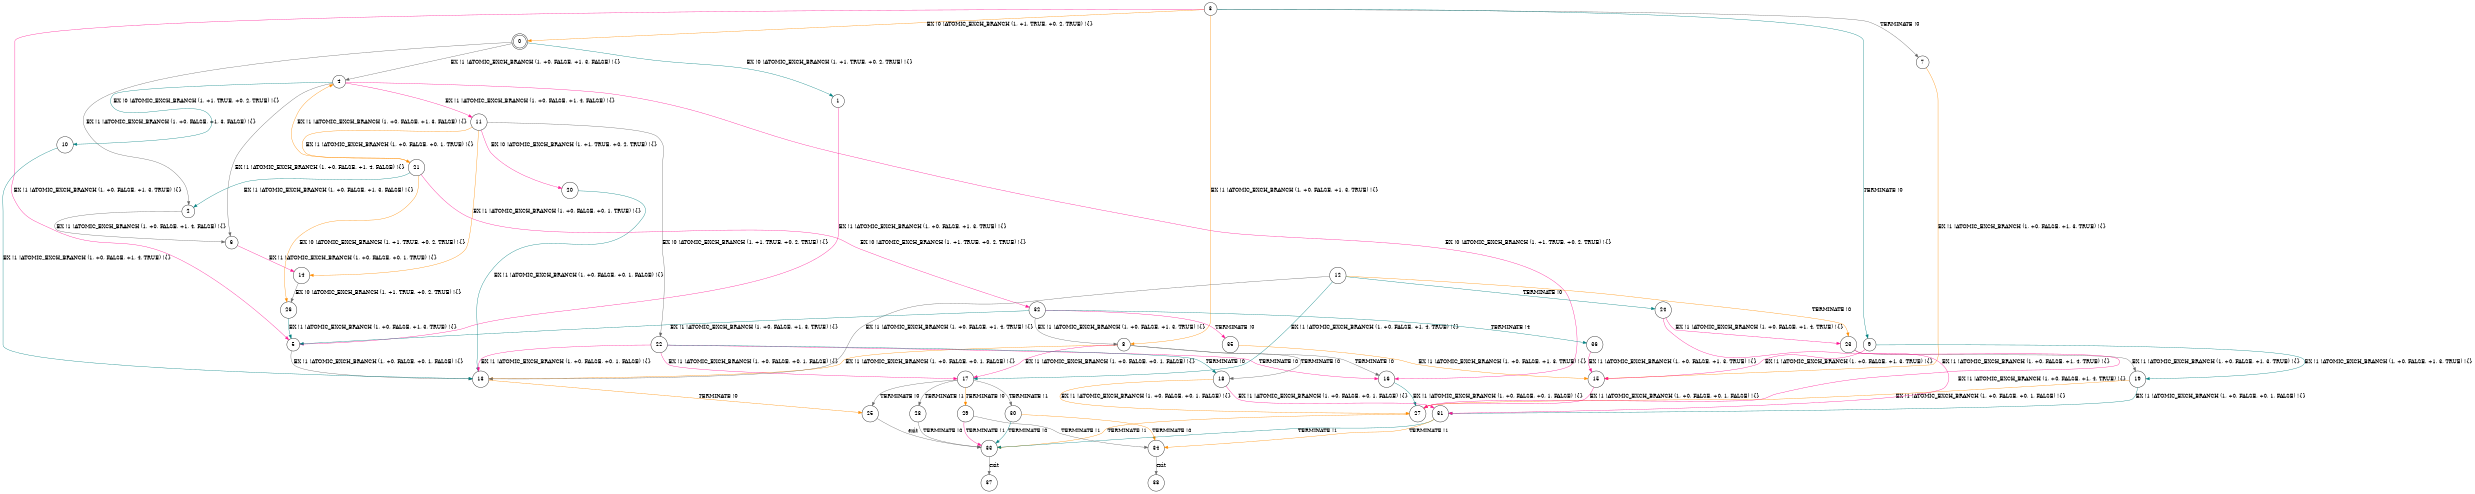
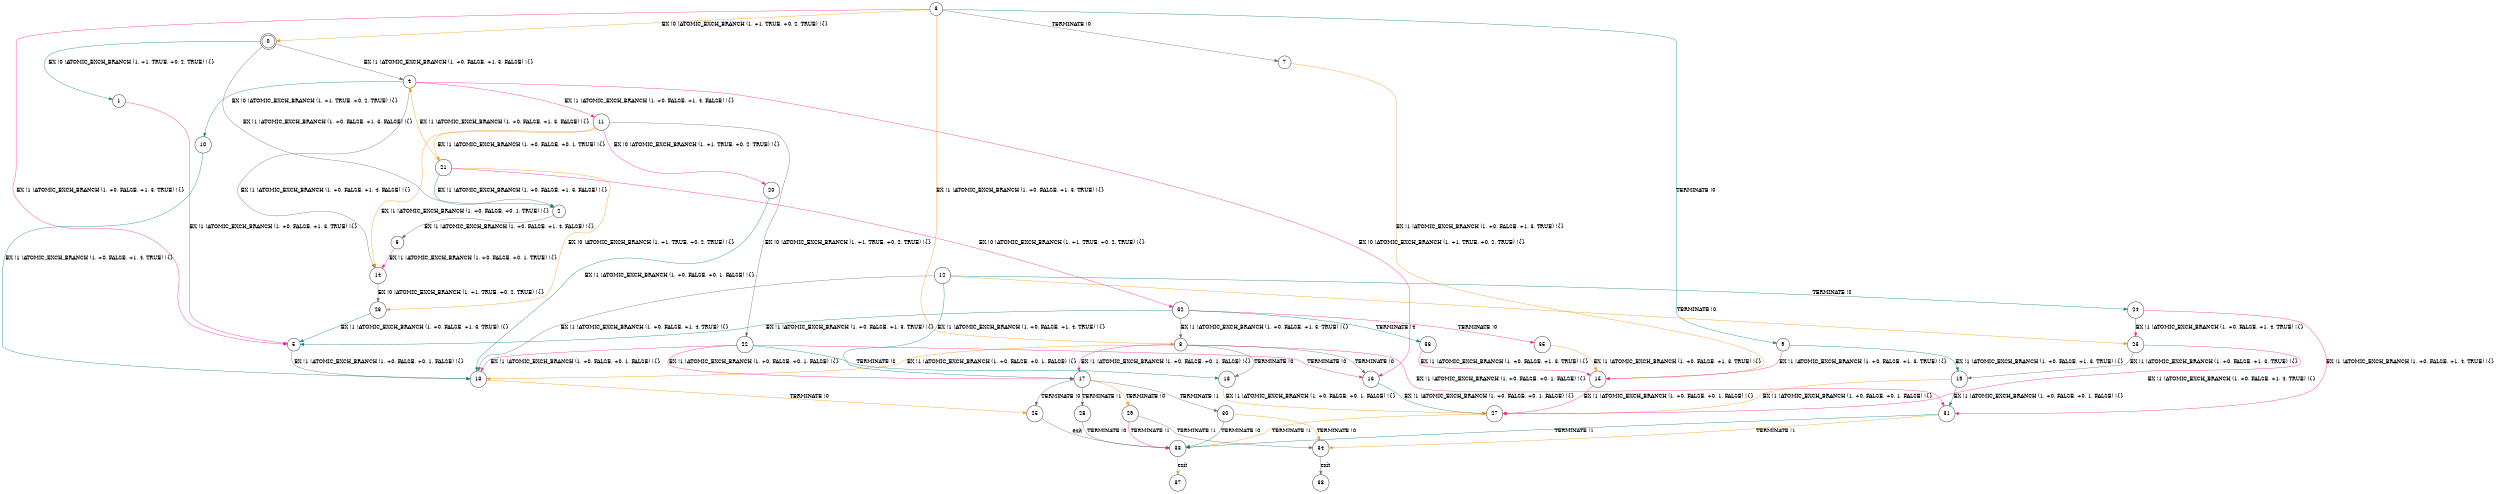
(251, 138) -> (250, 173)
(1326, 403) -> (1559, 392)
(989, 464) -> (1178, 464)
